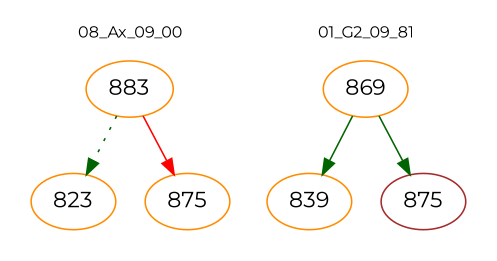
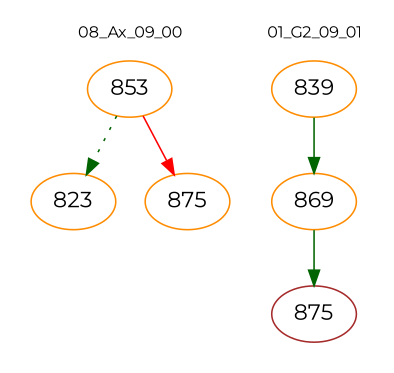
(366, 34) -> (315, 34)
(130, 89) -> (130, 89)
(341, 138) -> (314, 138)
